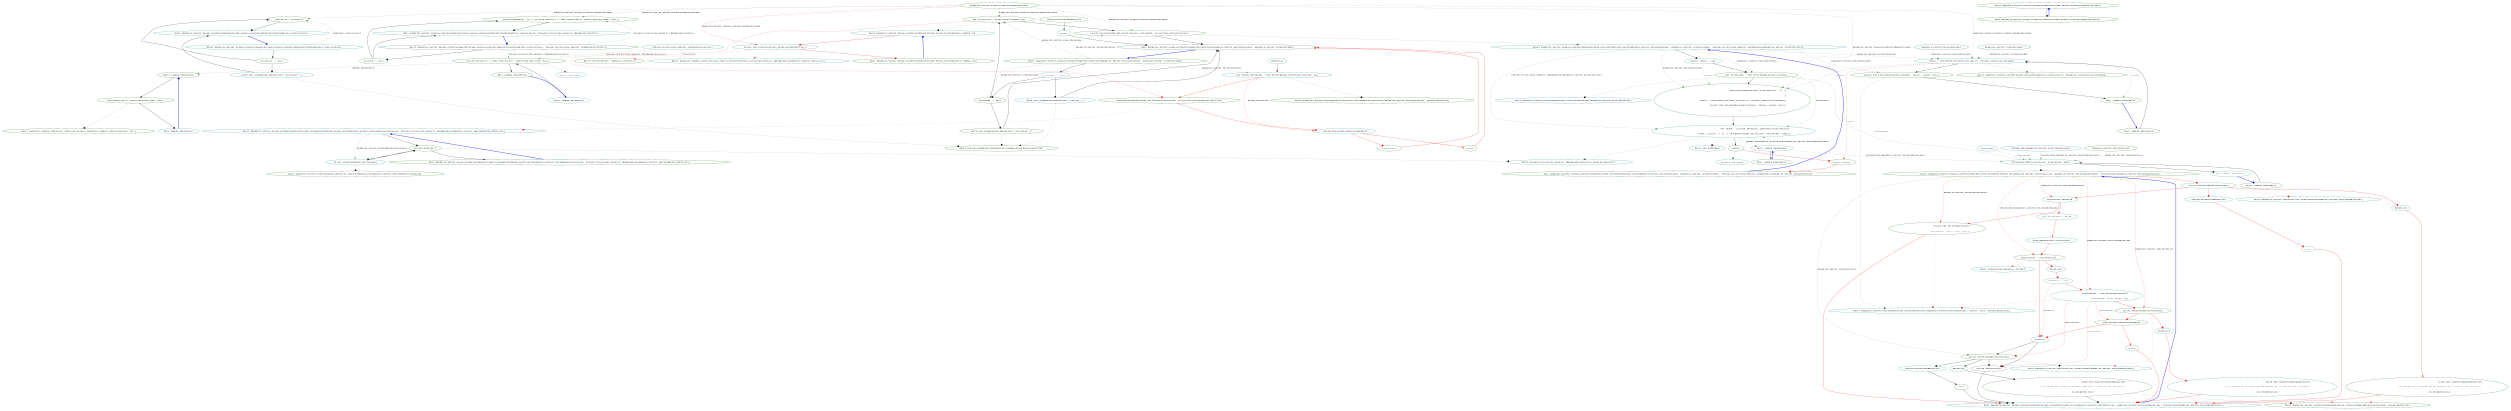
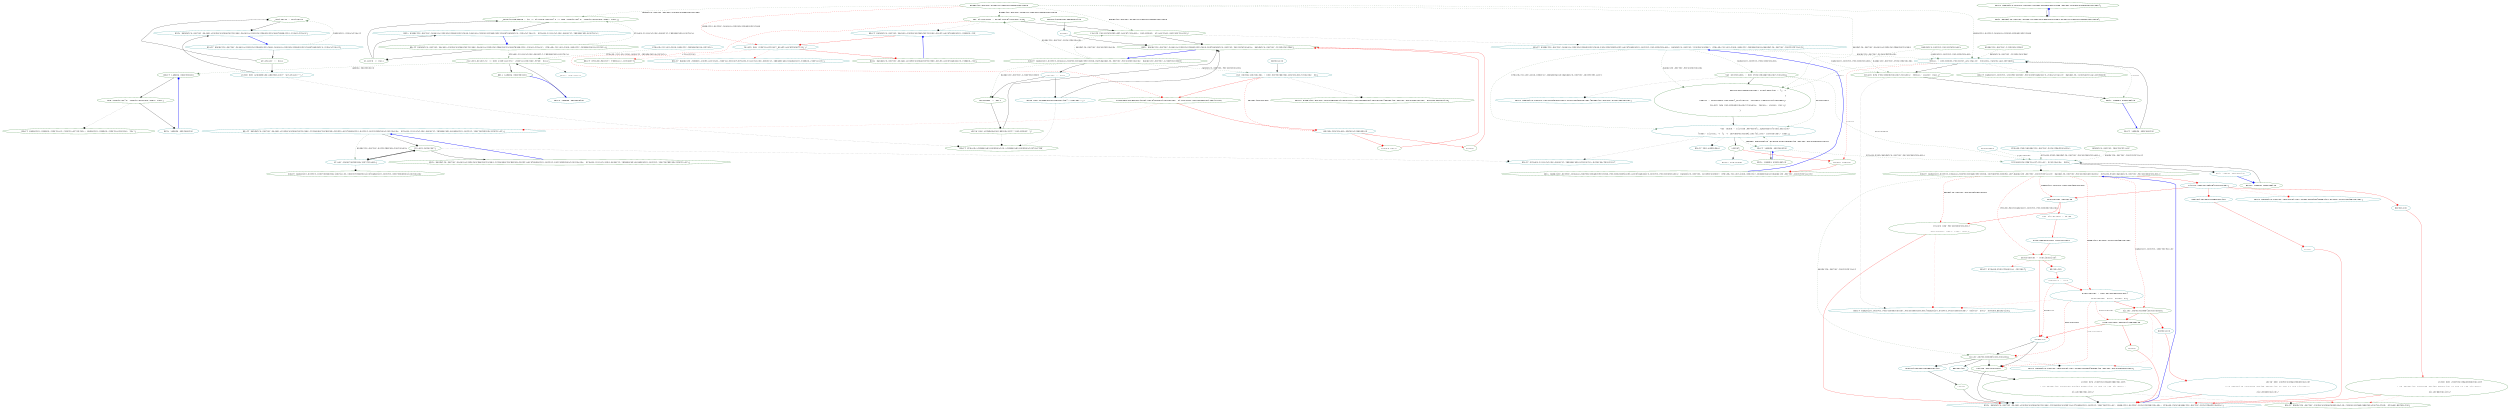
(635, 10) -> none
none -> (1885, 54)
(998, 61) -> none
(1704, 61) -> none
(391, 155) -> (391, 155)
(1732, 162) -> (1732, 162)
